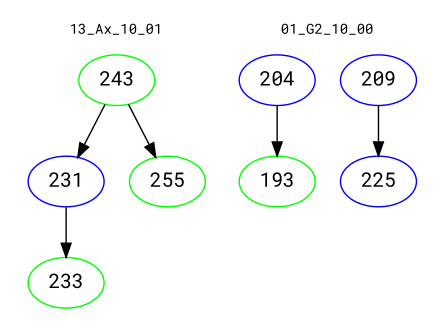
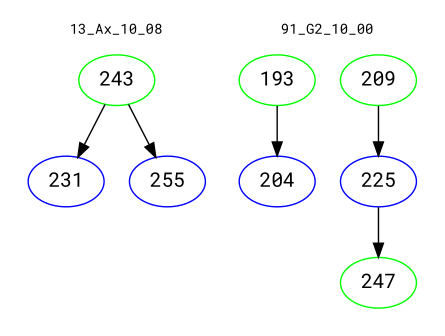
(117, 30) -> (117, 30)
(328, 30) -> (328, 30)
(378, 80) -> (378, 80)
(277, 124) -> (277, 124)
(167, 181) -> (167, 181)
(66, 283) -> none
none -> (378, 283)
